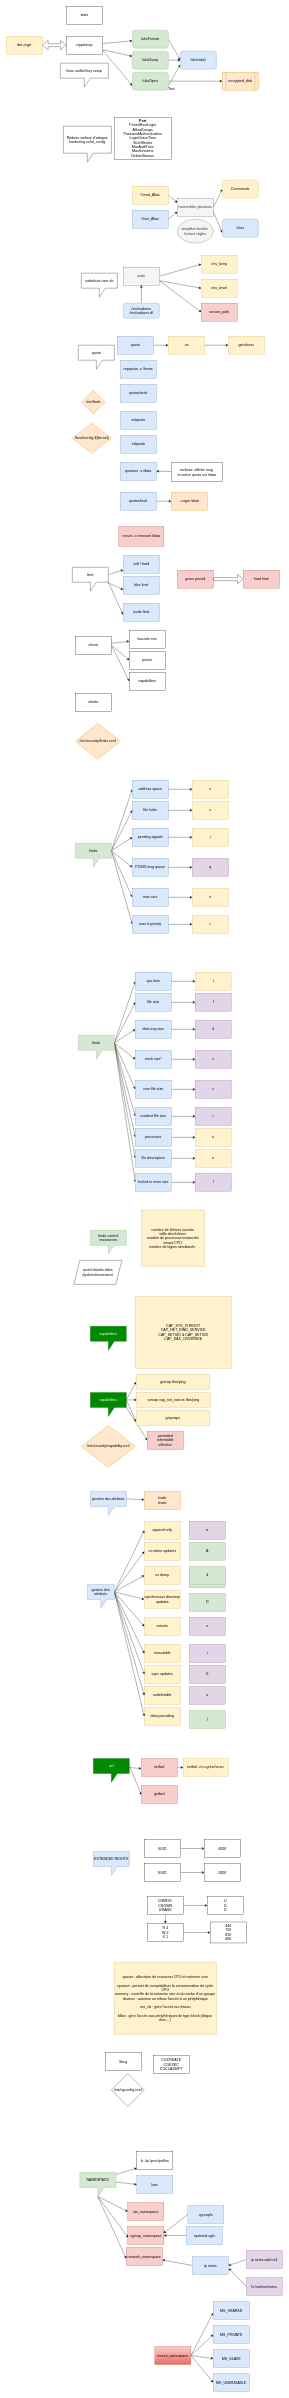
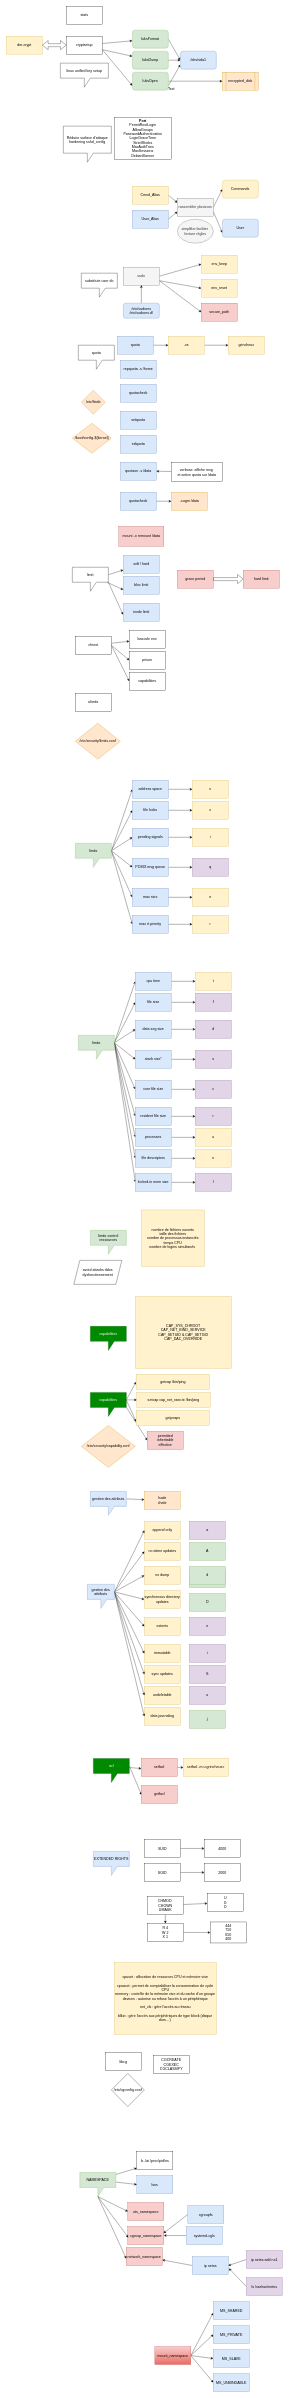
(225, 1905) -> (225, 1902)
